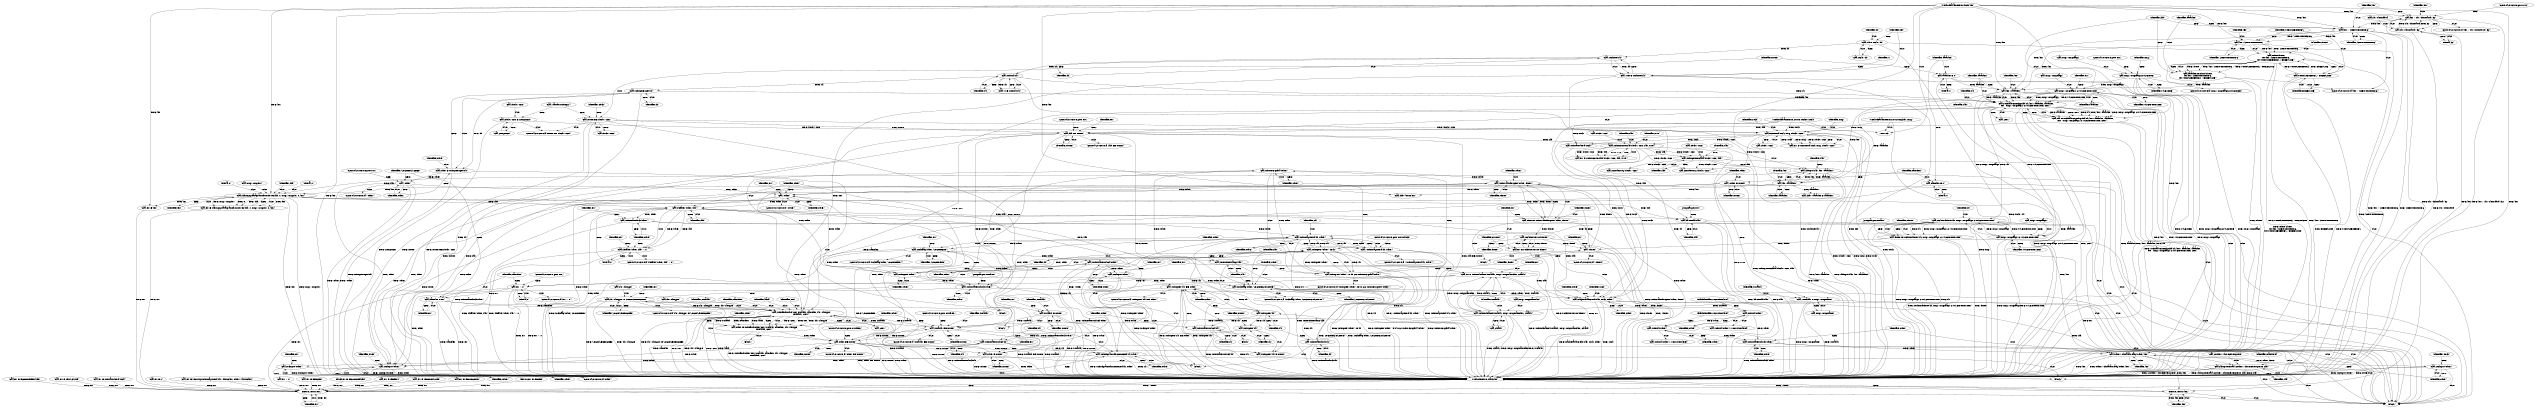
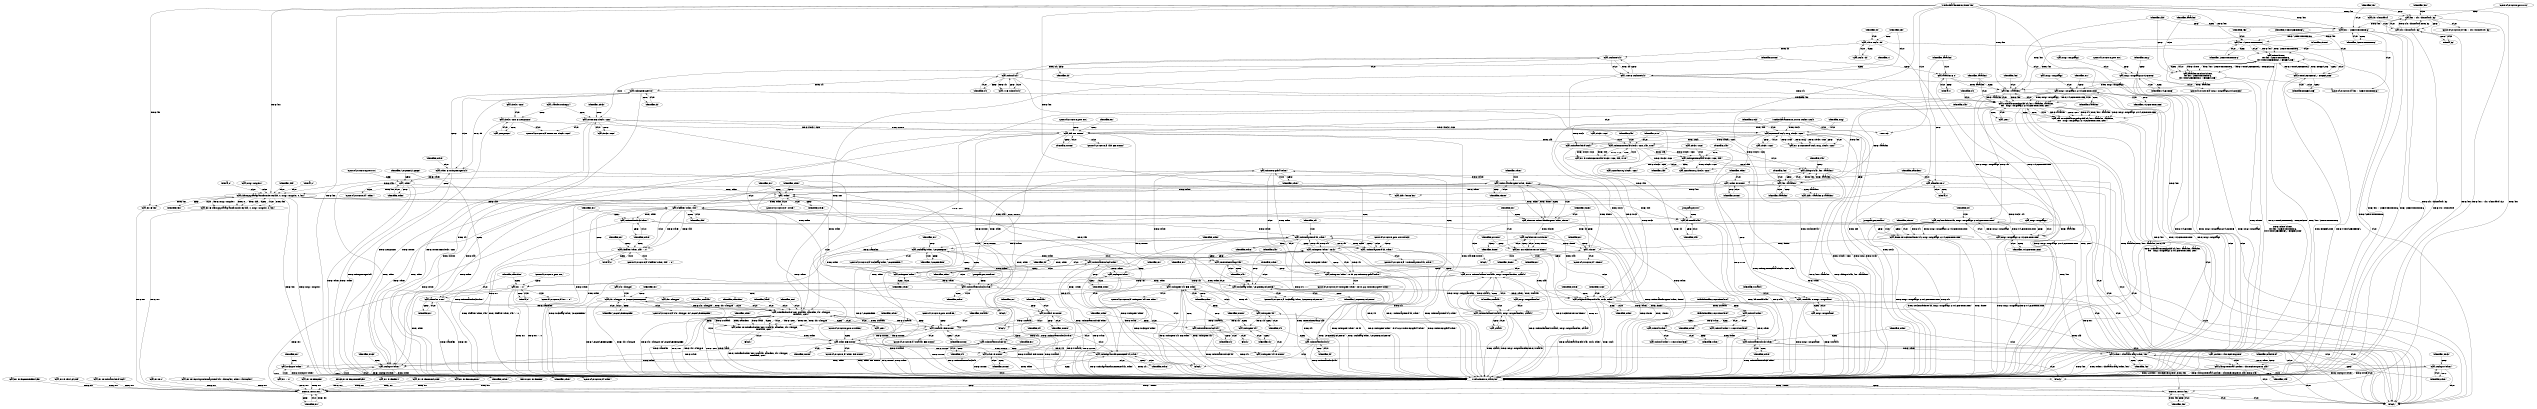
(2267, 37) -> none
(1891, 120) -> none
(1065, 293) -> (1065, 293)
